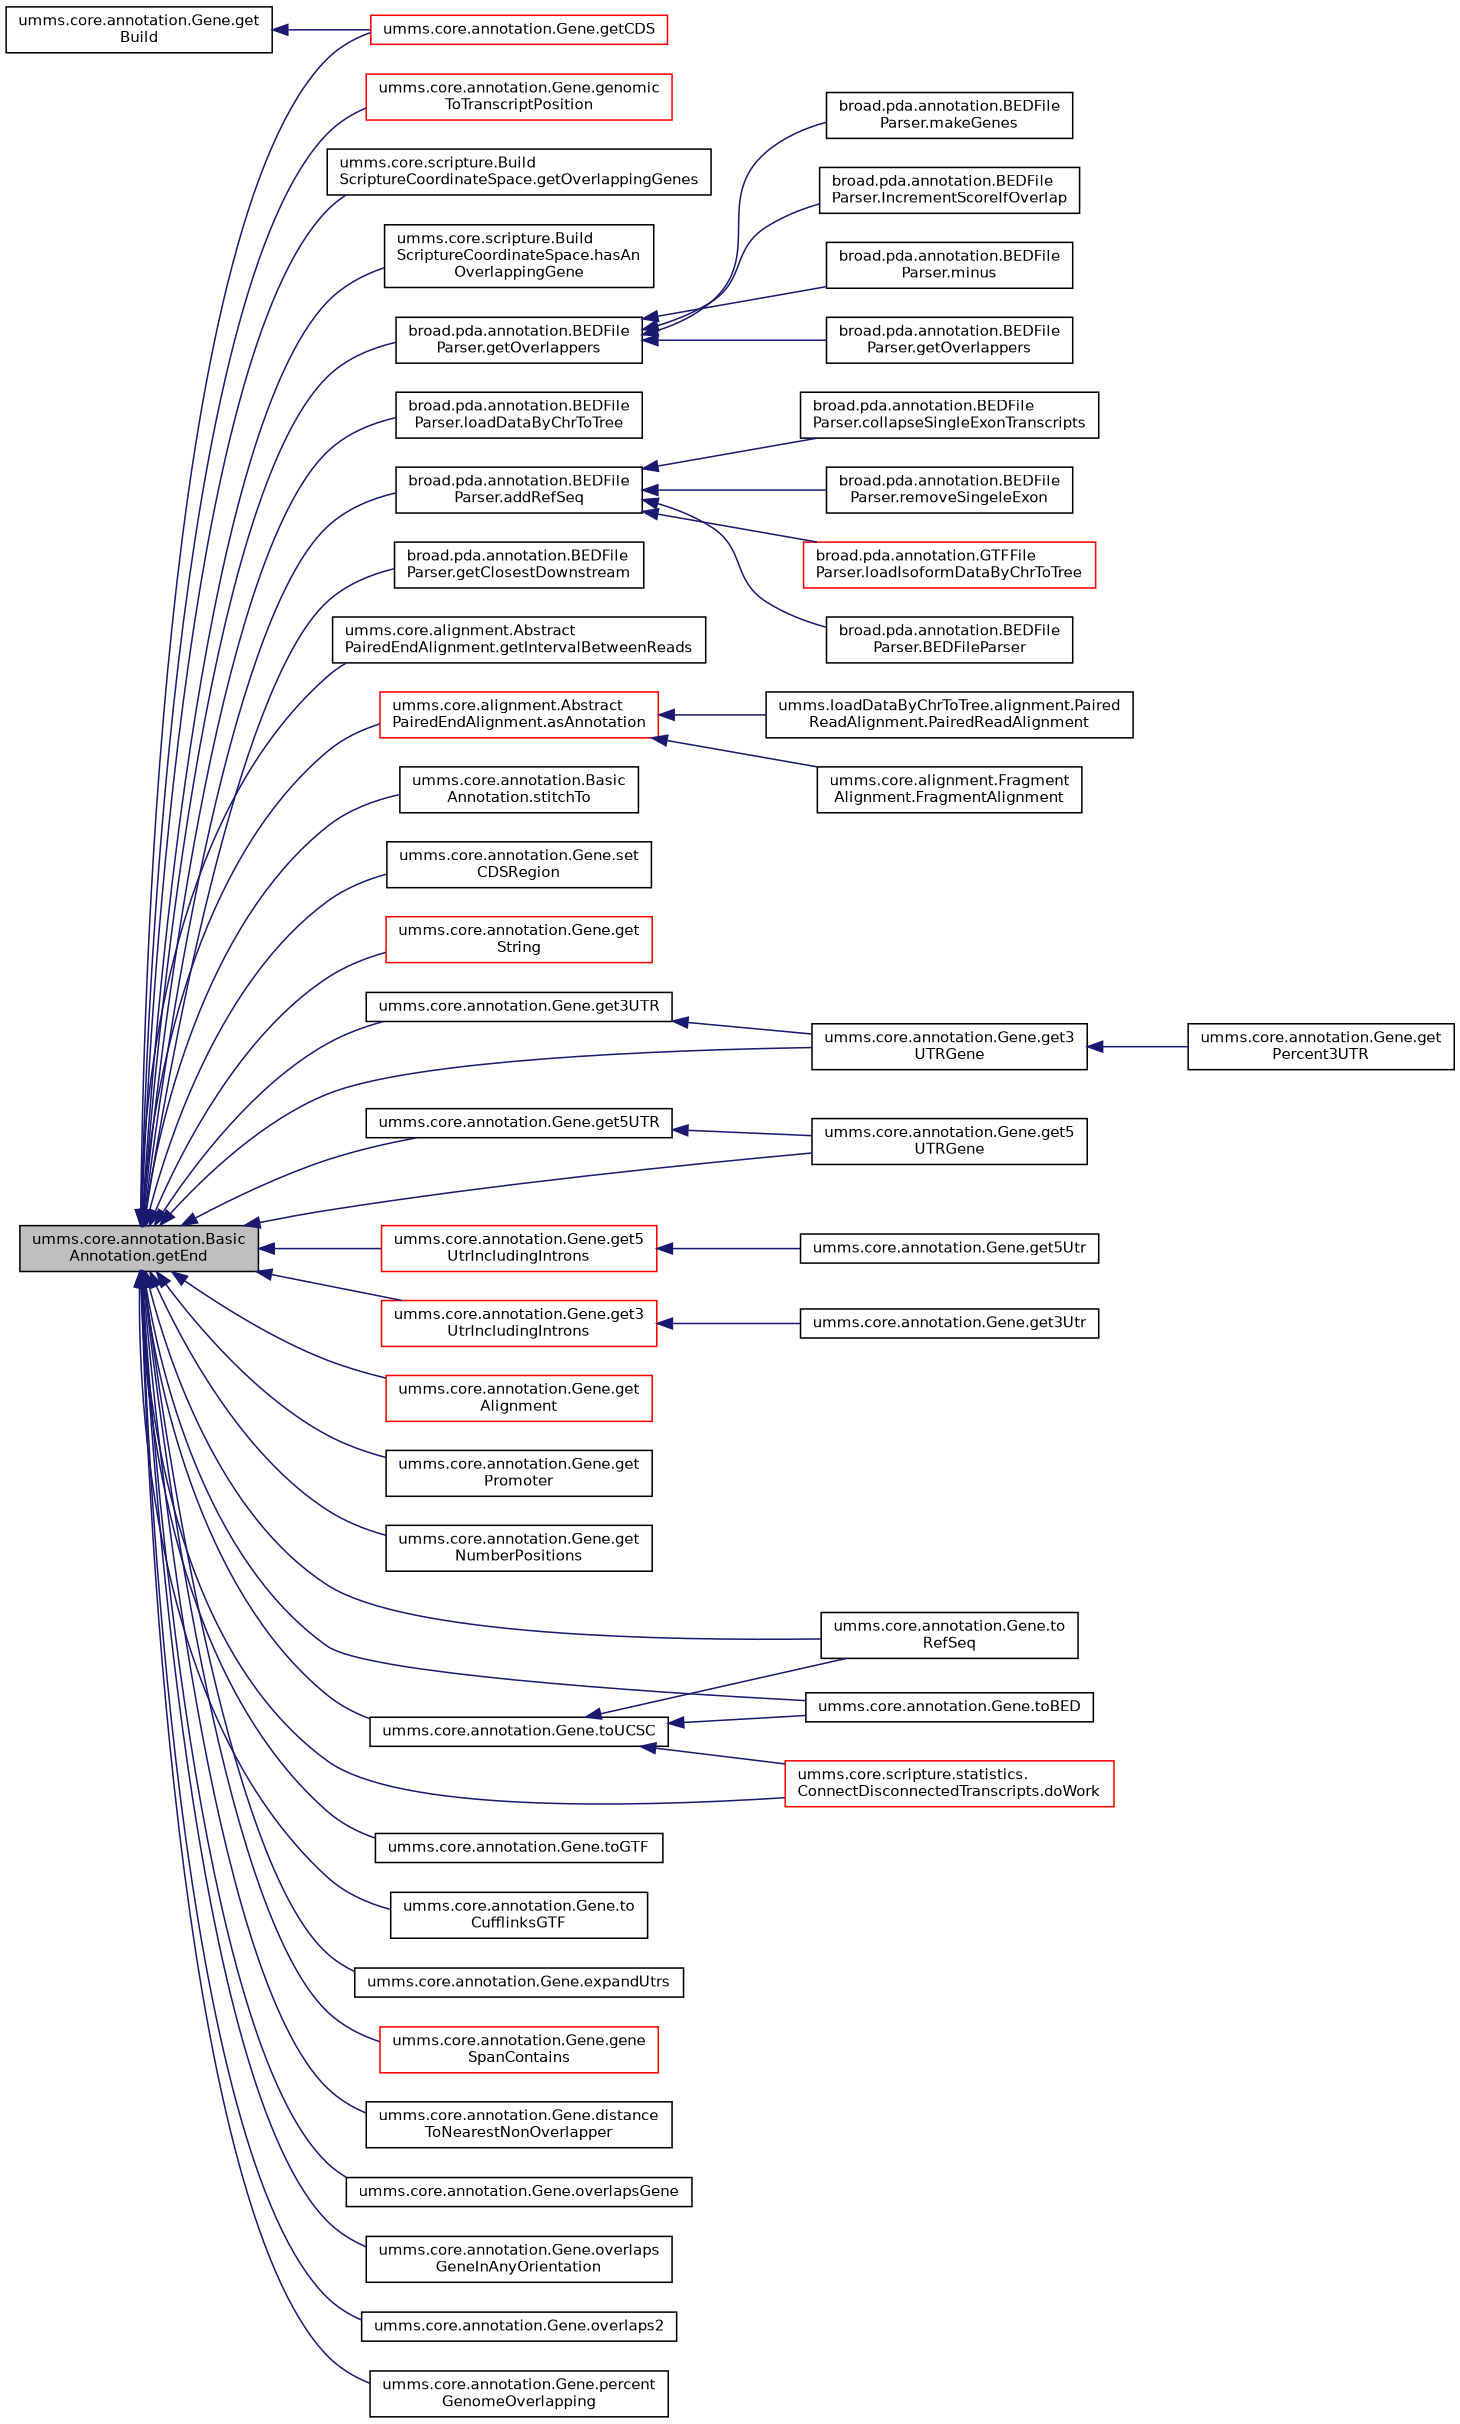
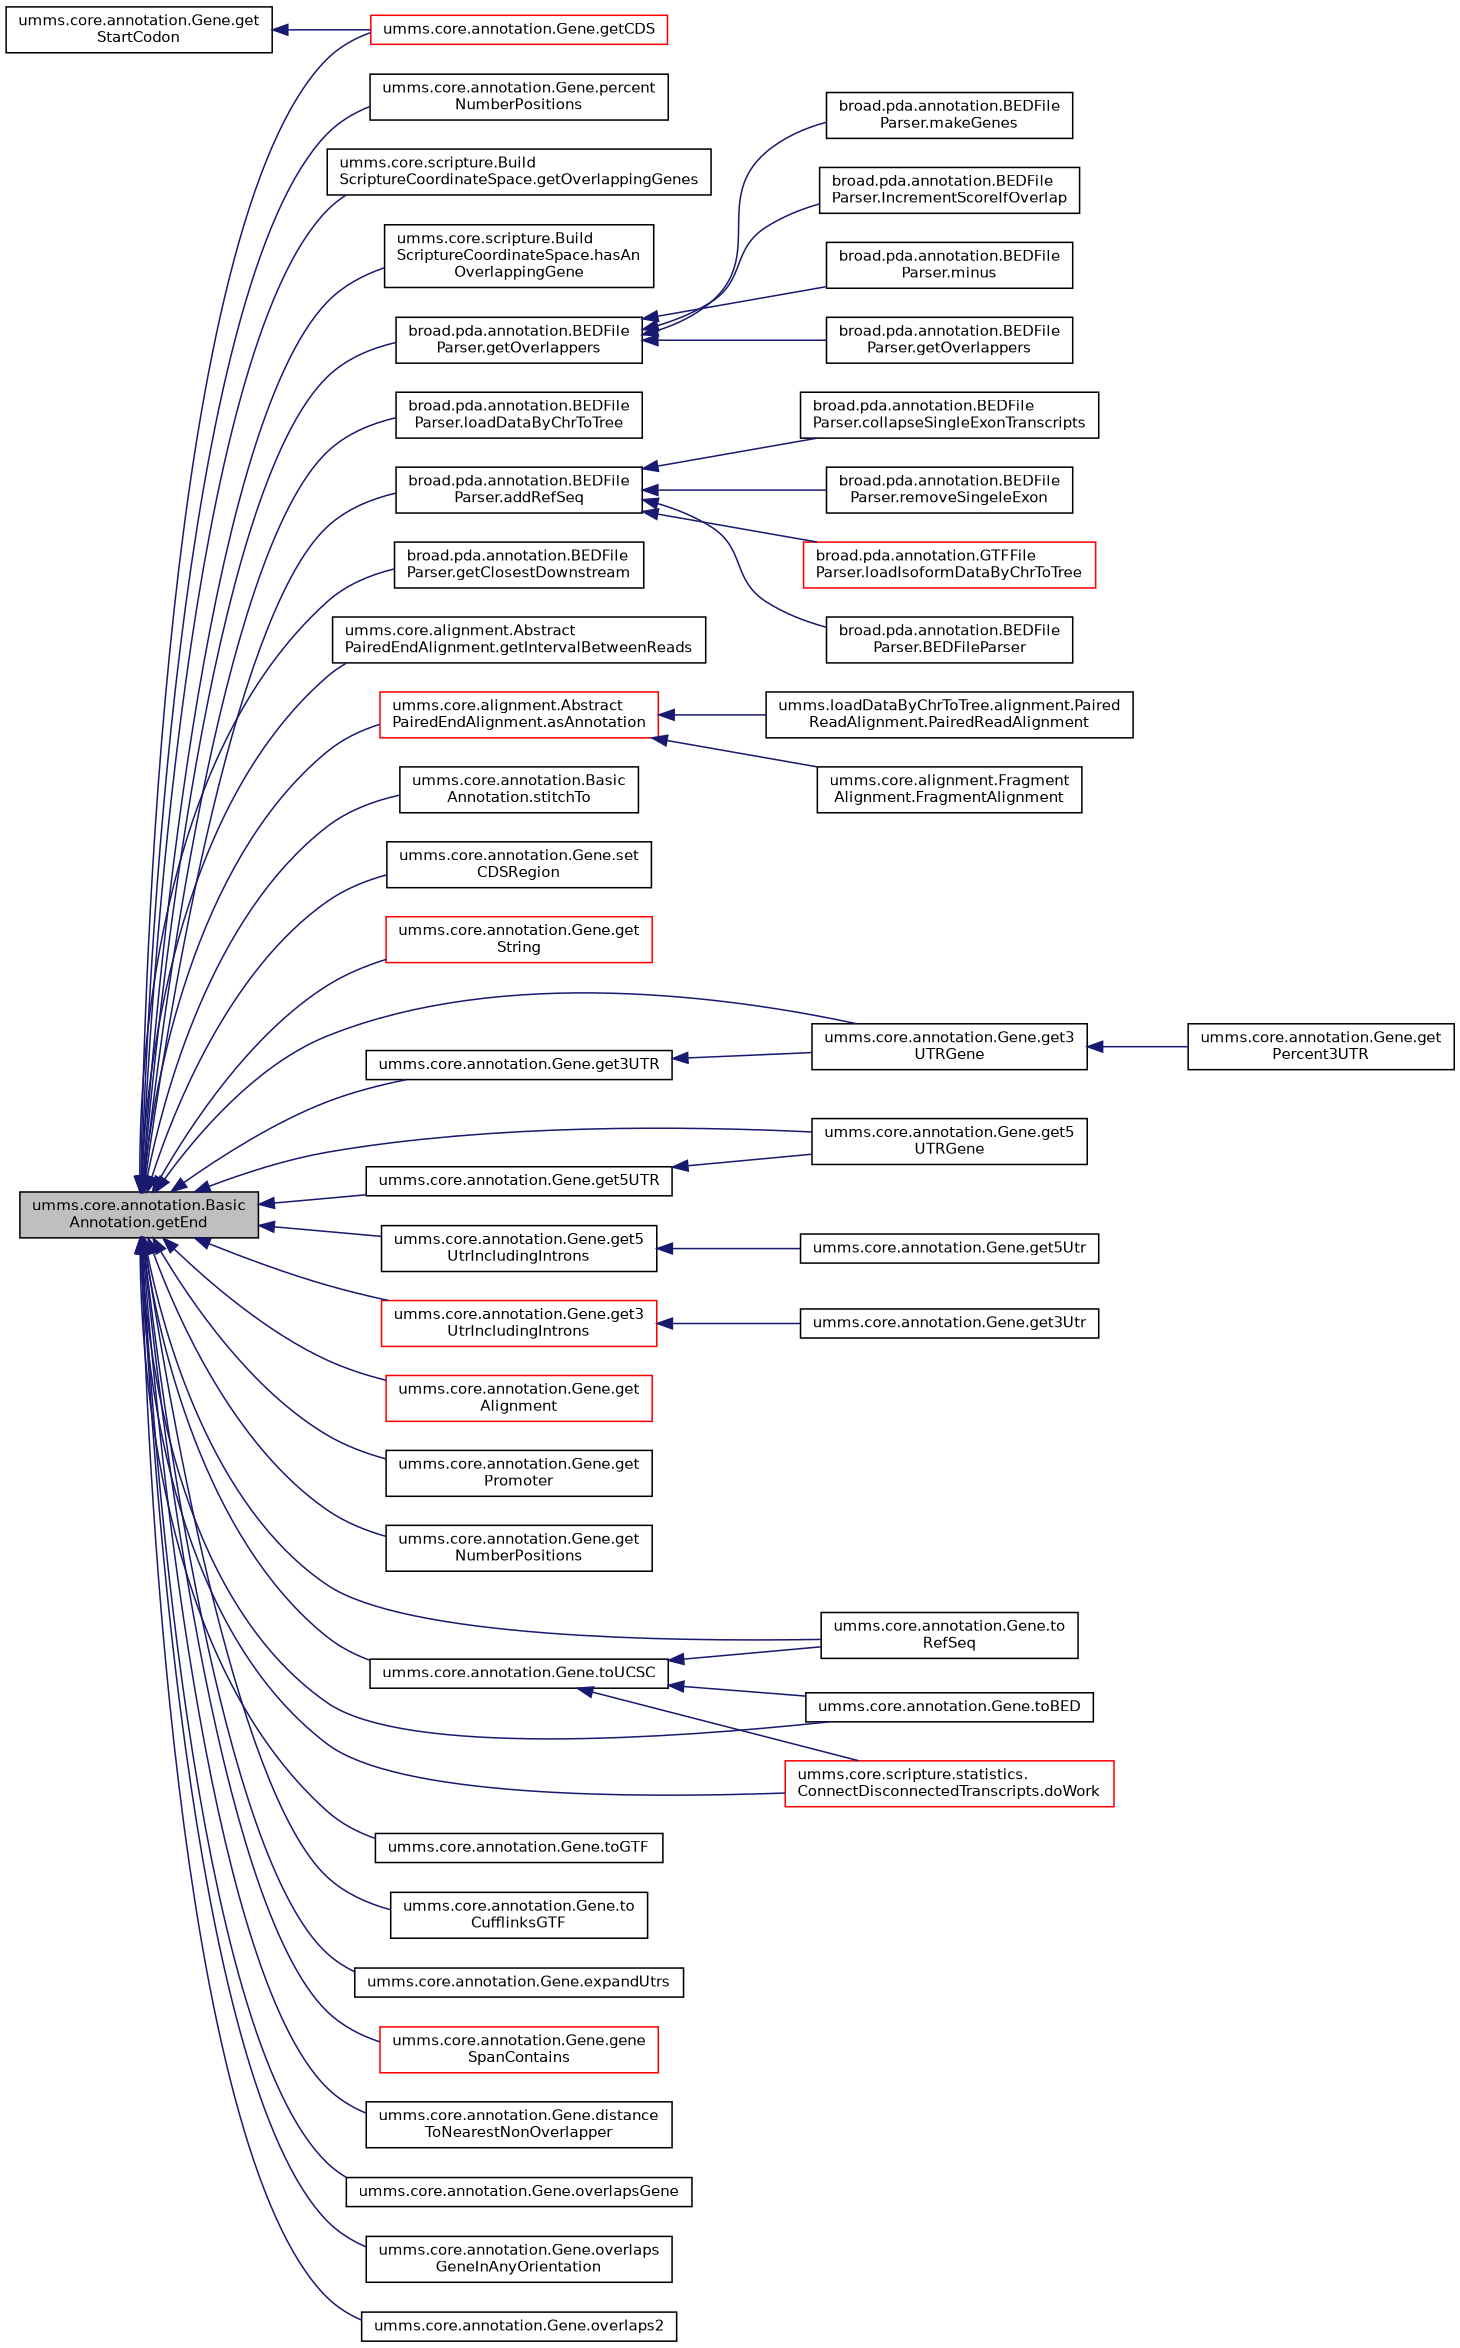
(139, 30) -> (139, 30)
(519, 97) -> none
(519, 1249) -> (519, 1249)
(519, 2394) -> (519, 97)
